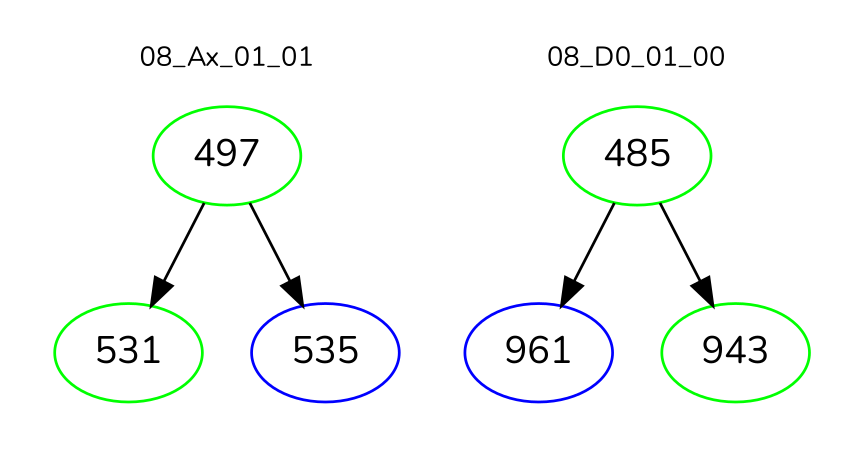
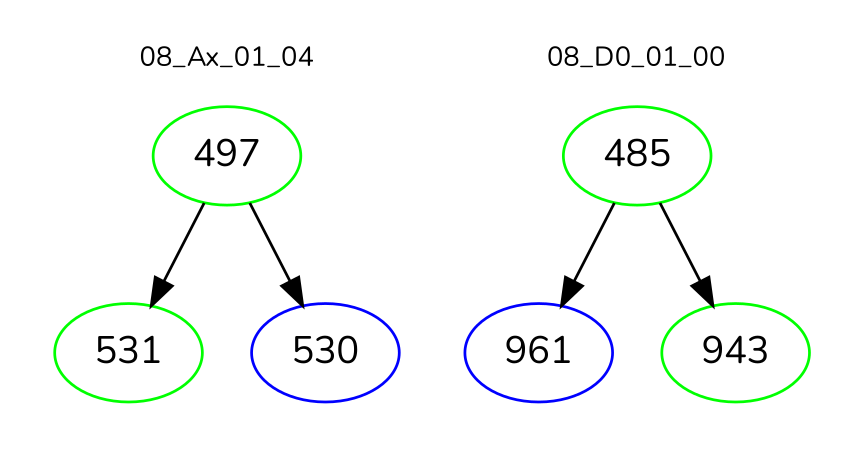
(227, 59) -> (227, 59)
(325, 353) -> (325, 353)
